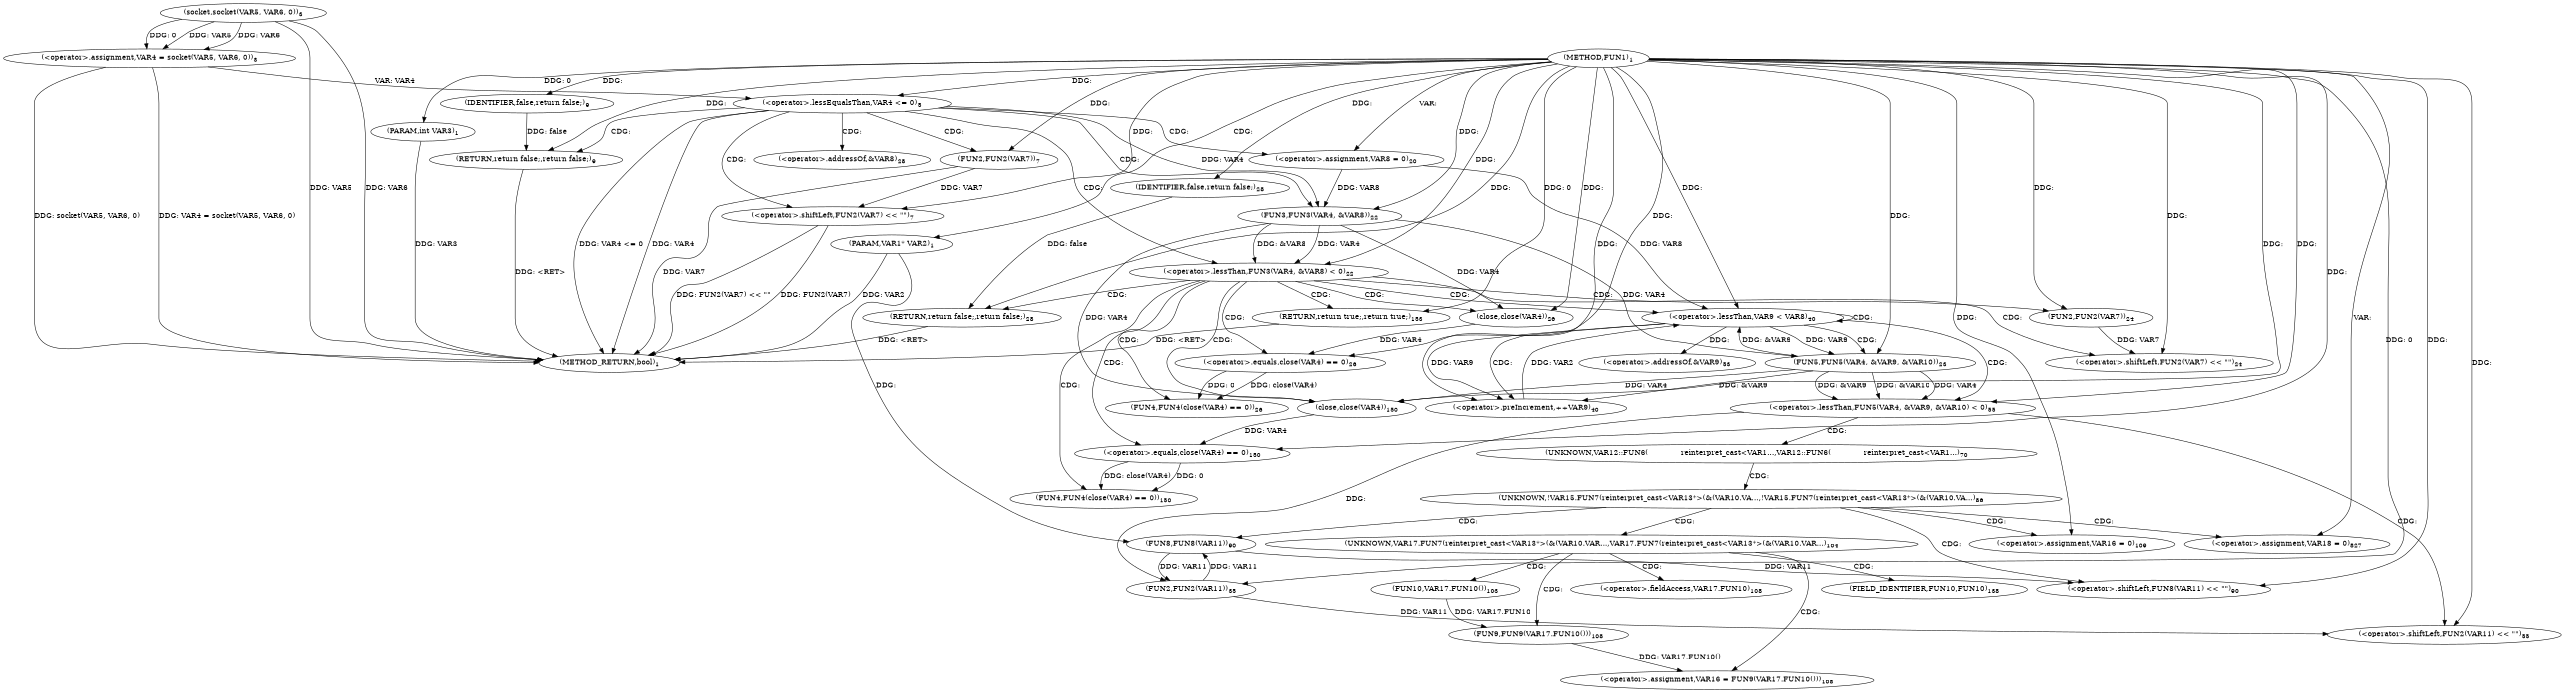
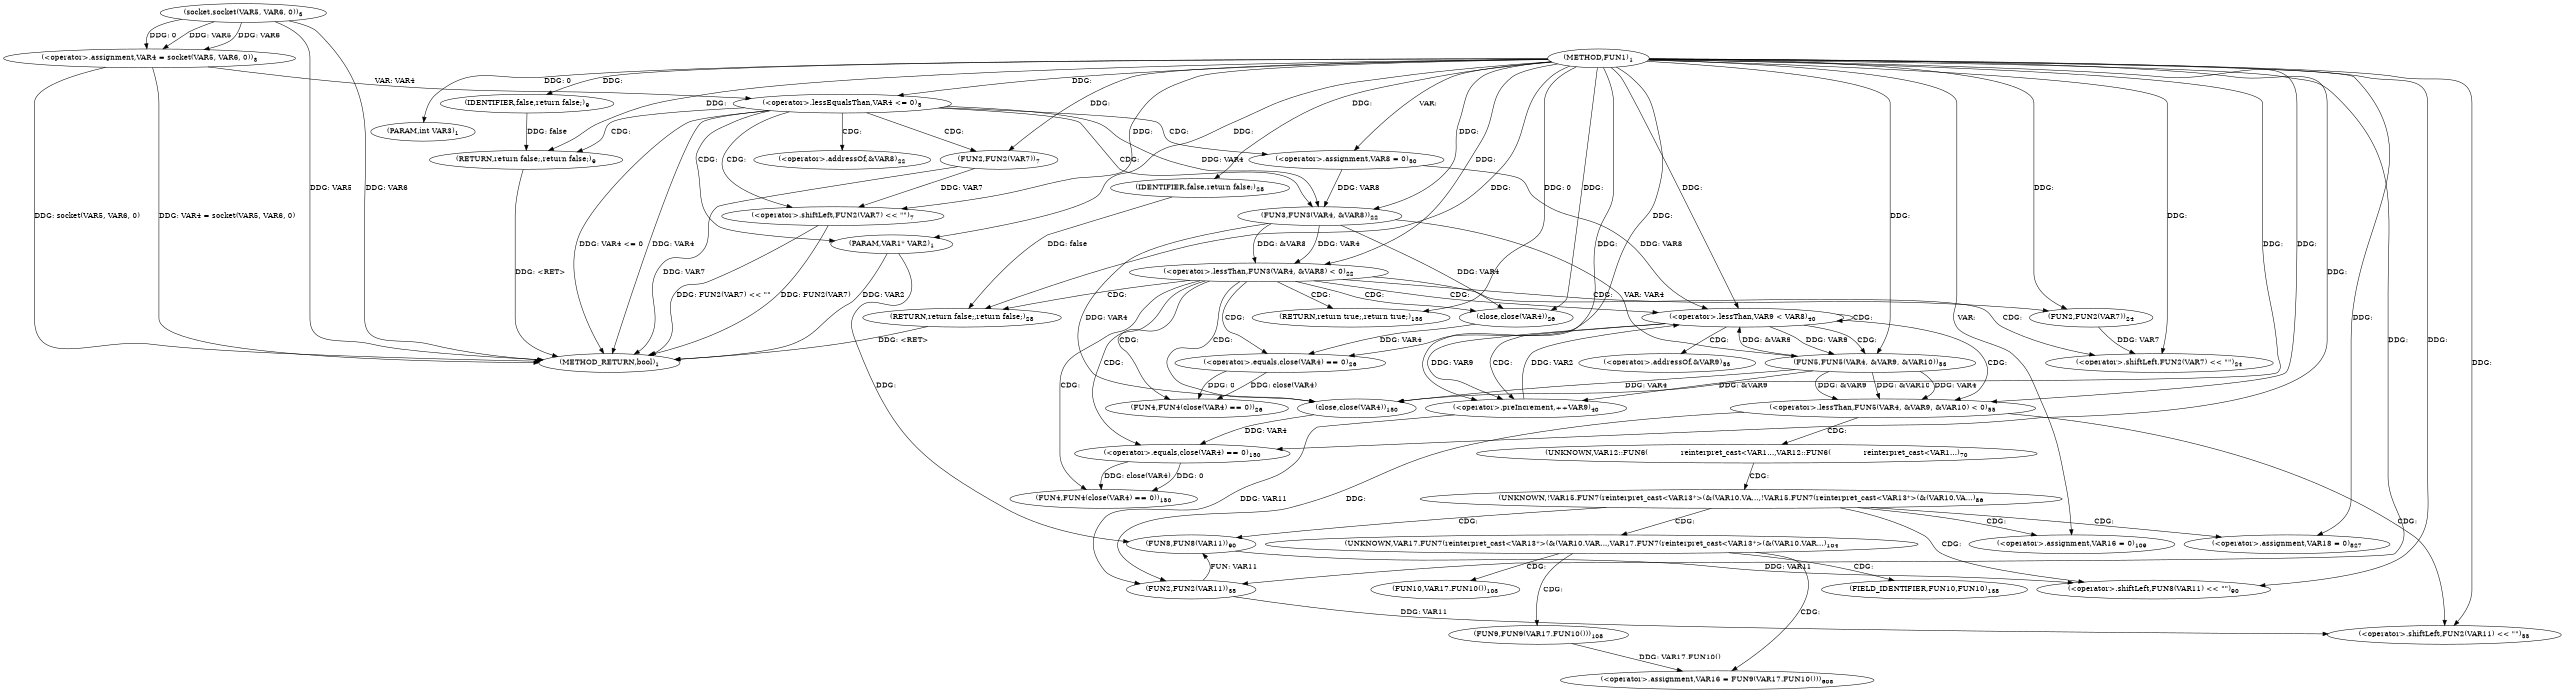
(1245, 132) -> (1245, 132)
(902, 159) -> (902, 159)
(1413, 159) -> (1413, 159)
(1071, 164) -> (702, 204)
(1644, 295) -> (1644, 295)
(415, 297) -> none
(1968, 318) -> (1968, 318)
(2364, 318) -> (2364, 318)
(1721, 340) -> (1721, 340)
(2399, 340) -> (2399, 340)
(984, 357) -> none
(1943, 362) -> (1943, 362)
(1159, 565) -> (1244, 488)
(1234, 567) -> (1234, 567)
(1681, 590) -> none
(1454, 615) -> none
(1828, 679) -> (1828, 679)
